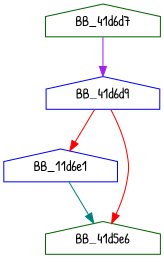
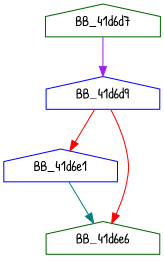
(61, 167) -> (61, 167)
(103, 240) -> (103, 240)
